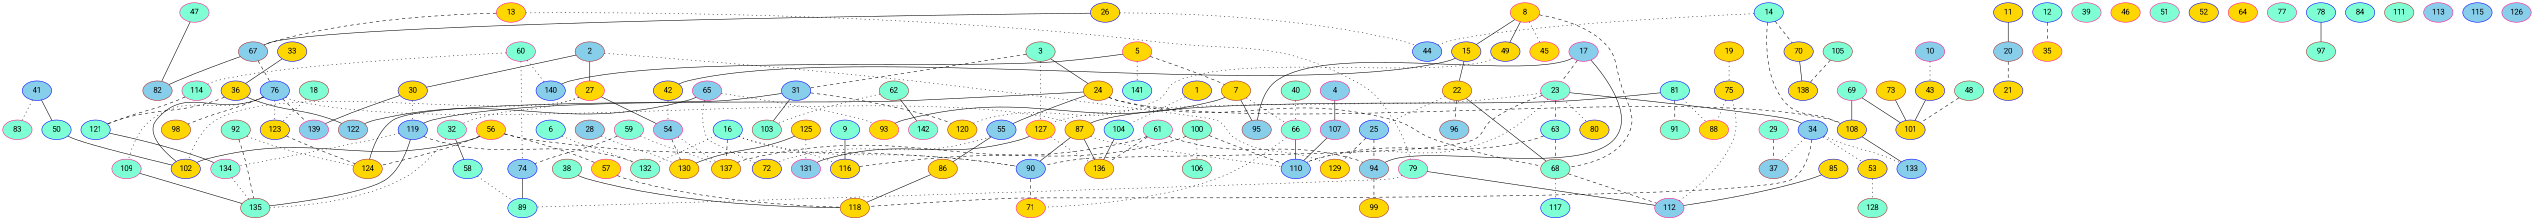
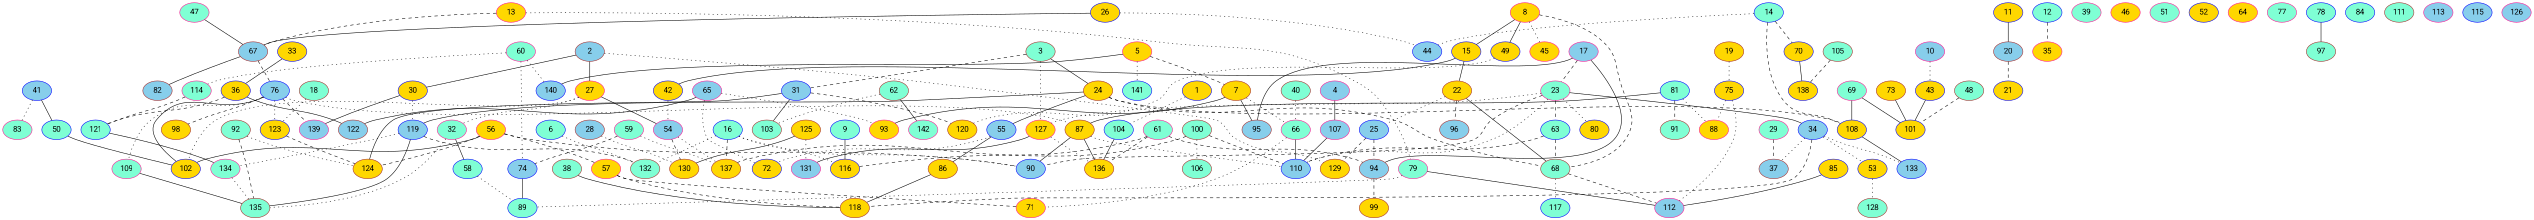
(176, 52) -> (224, 32)
(1031, 188) -> (816, 194)
